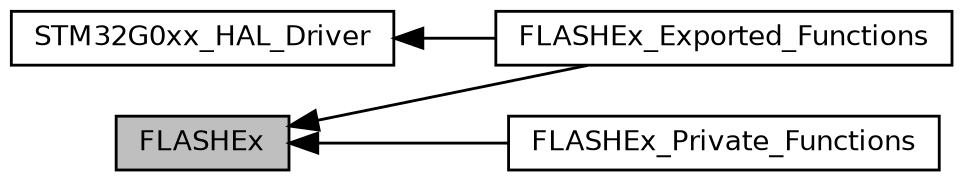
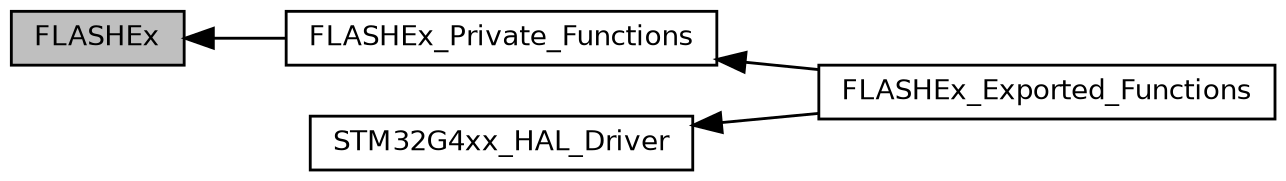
(203, 38) -> (502, 143)
(453, 93) -> (782, 66)
